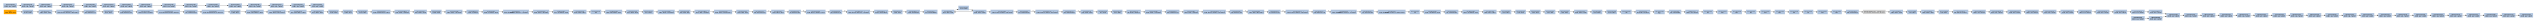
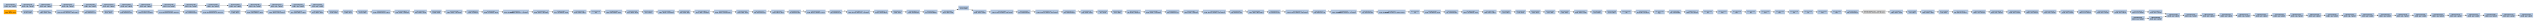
(964, 12) -> (939, 12)
